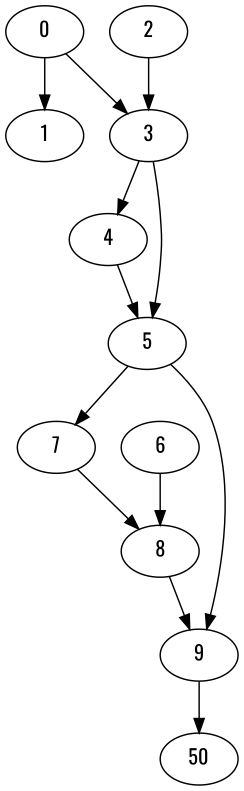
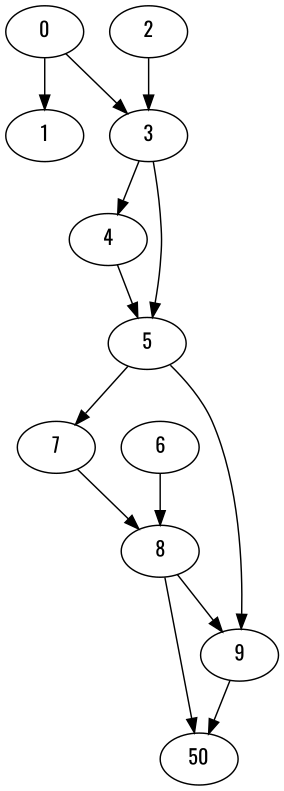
none -> (178, 648)
